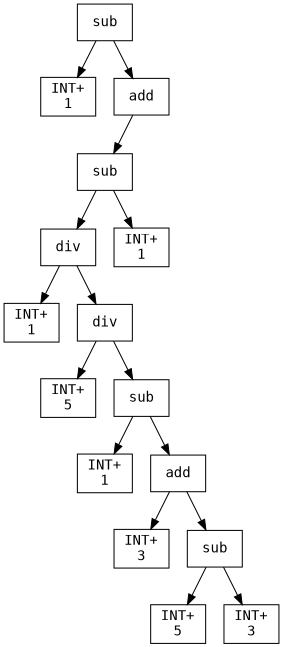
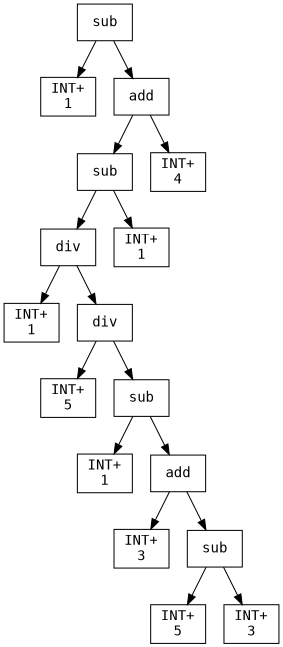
none -> (178, 172)
